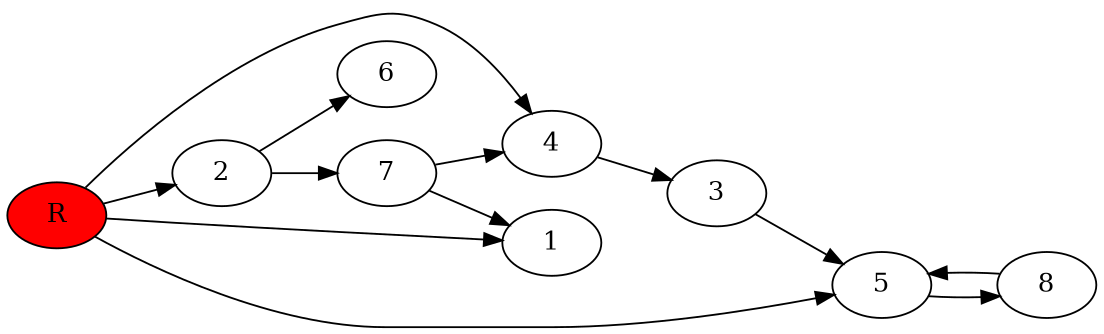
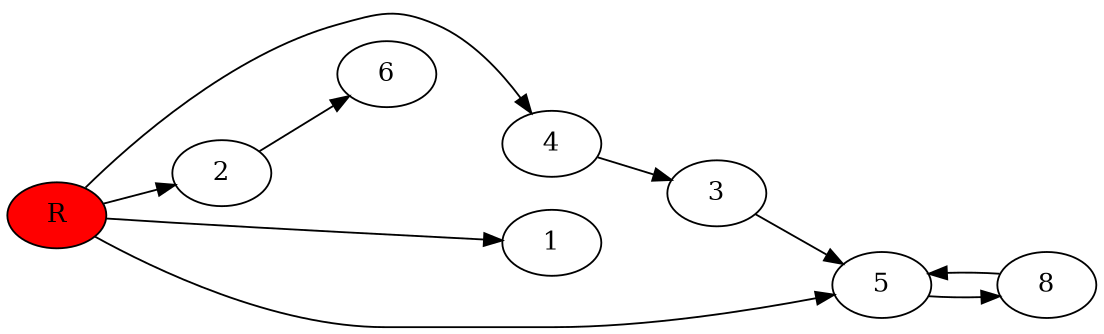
(387, 173) -> none
